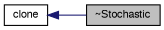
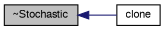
(72, 15) -> (103, 15)
